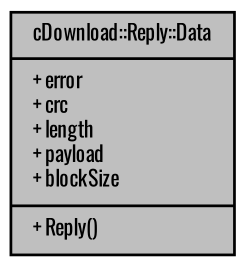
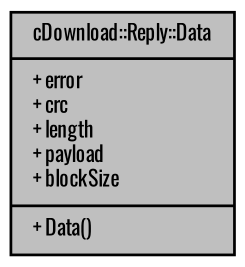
(67, 229) -> (63, 229)
